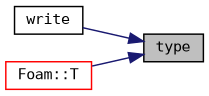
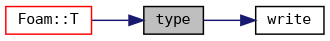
(106, 33) -> (222, 20)
